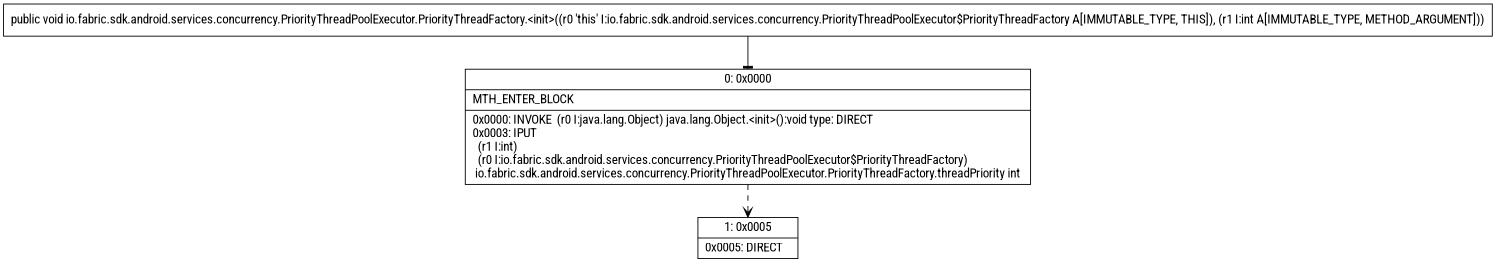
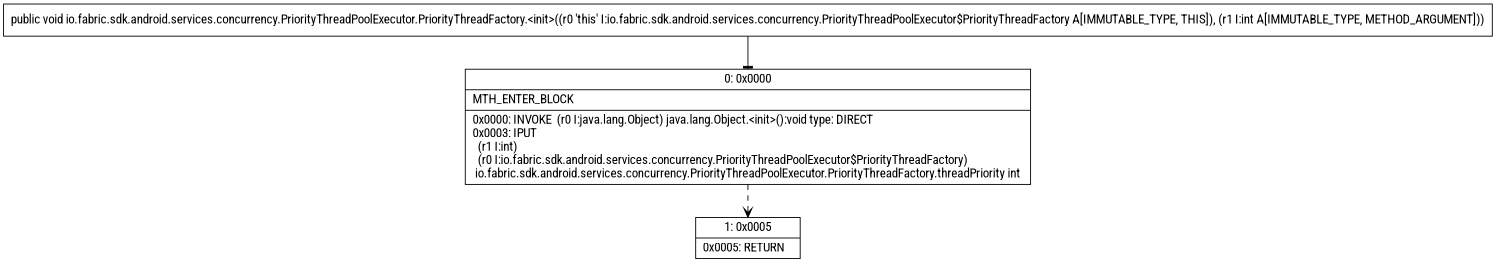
(748, 248) -> (748, 248)
